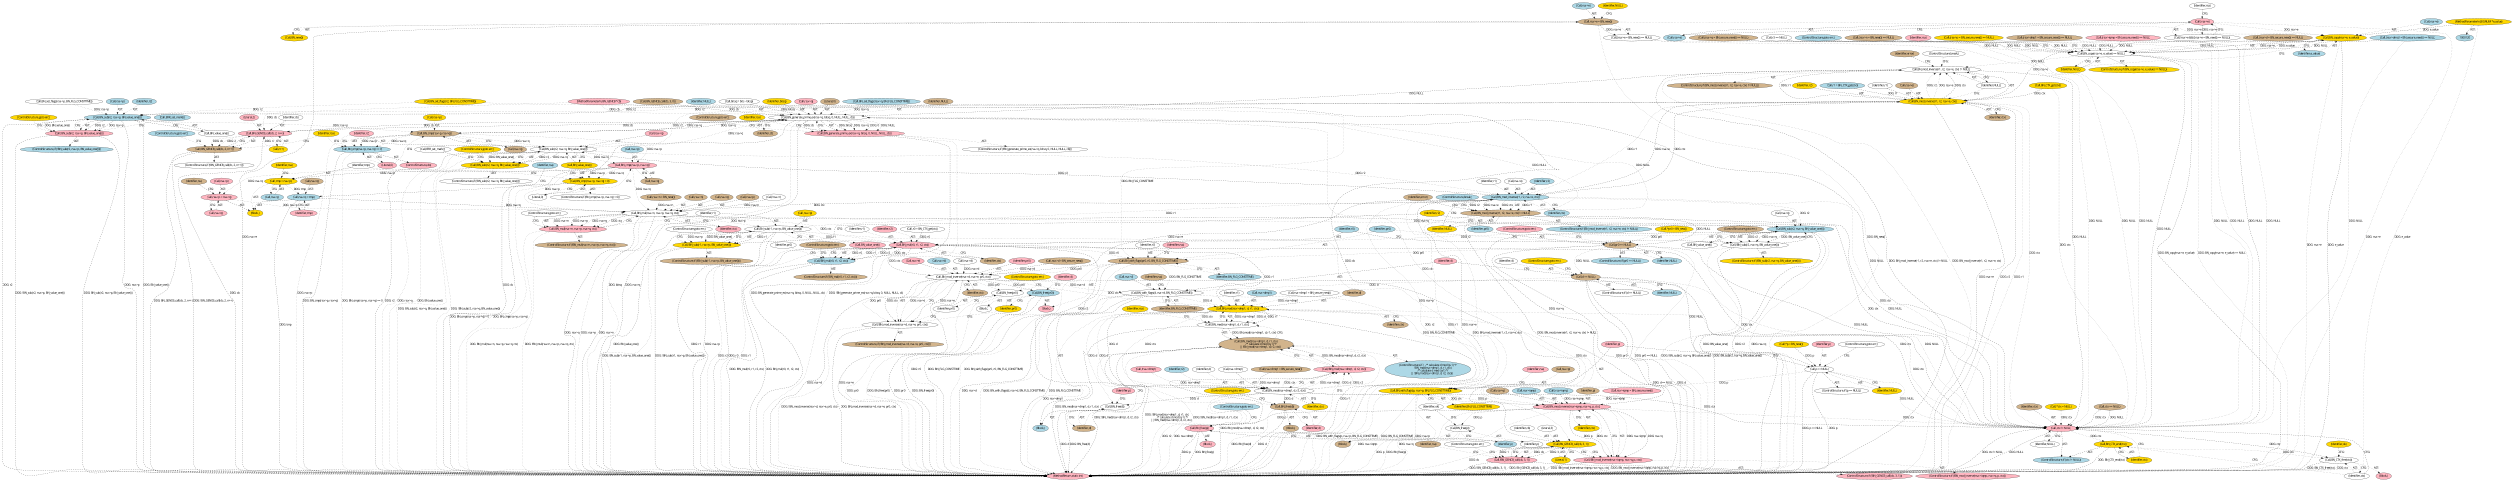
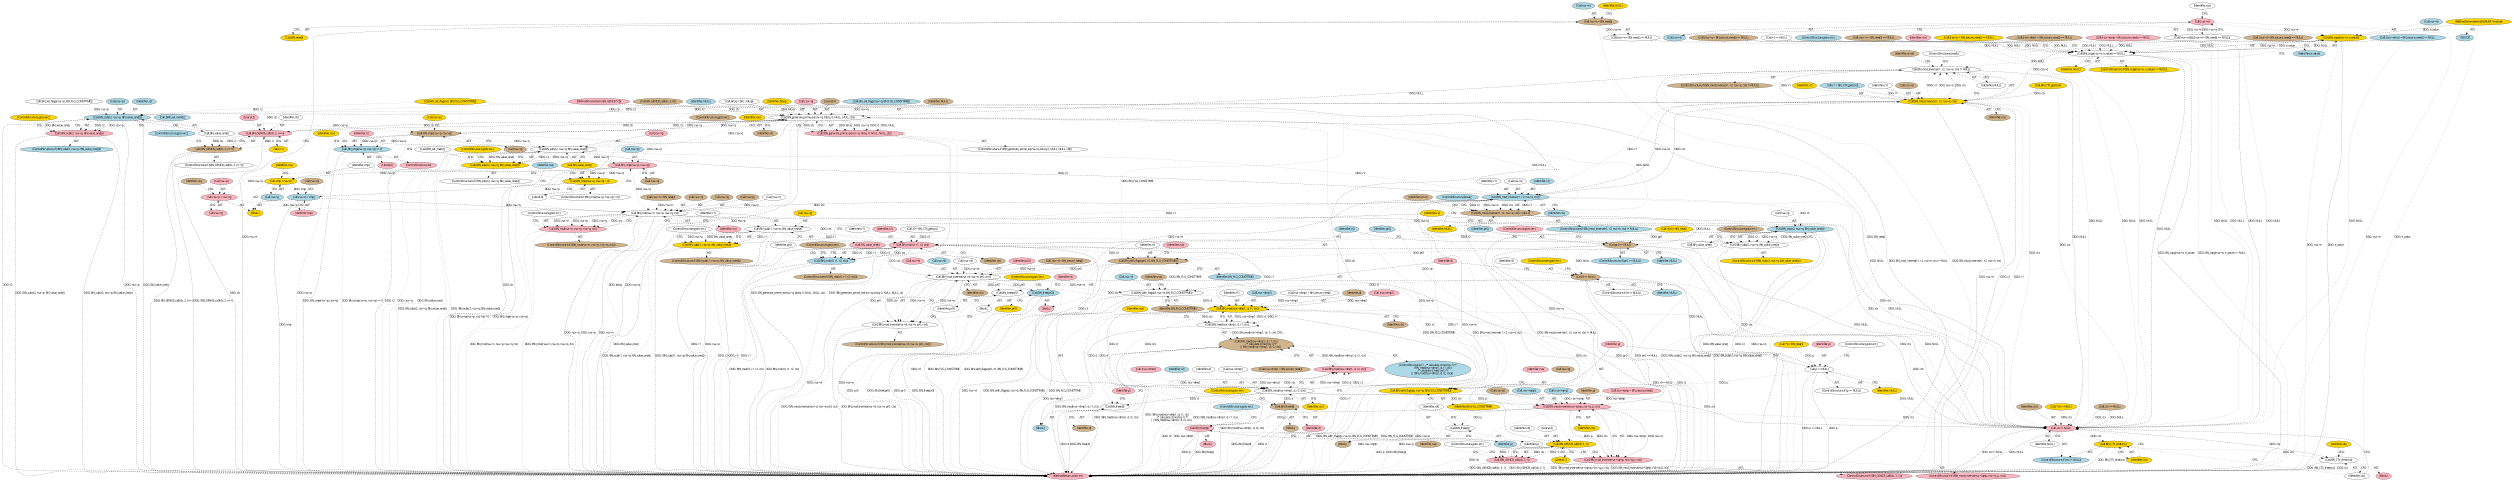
none -> (1384, 293)
